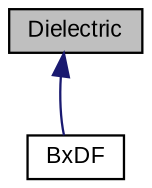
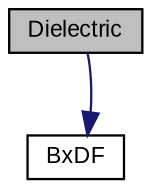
(61, 106) -> (91, 83)
